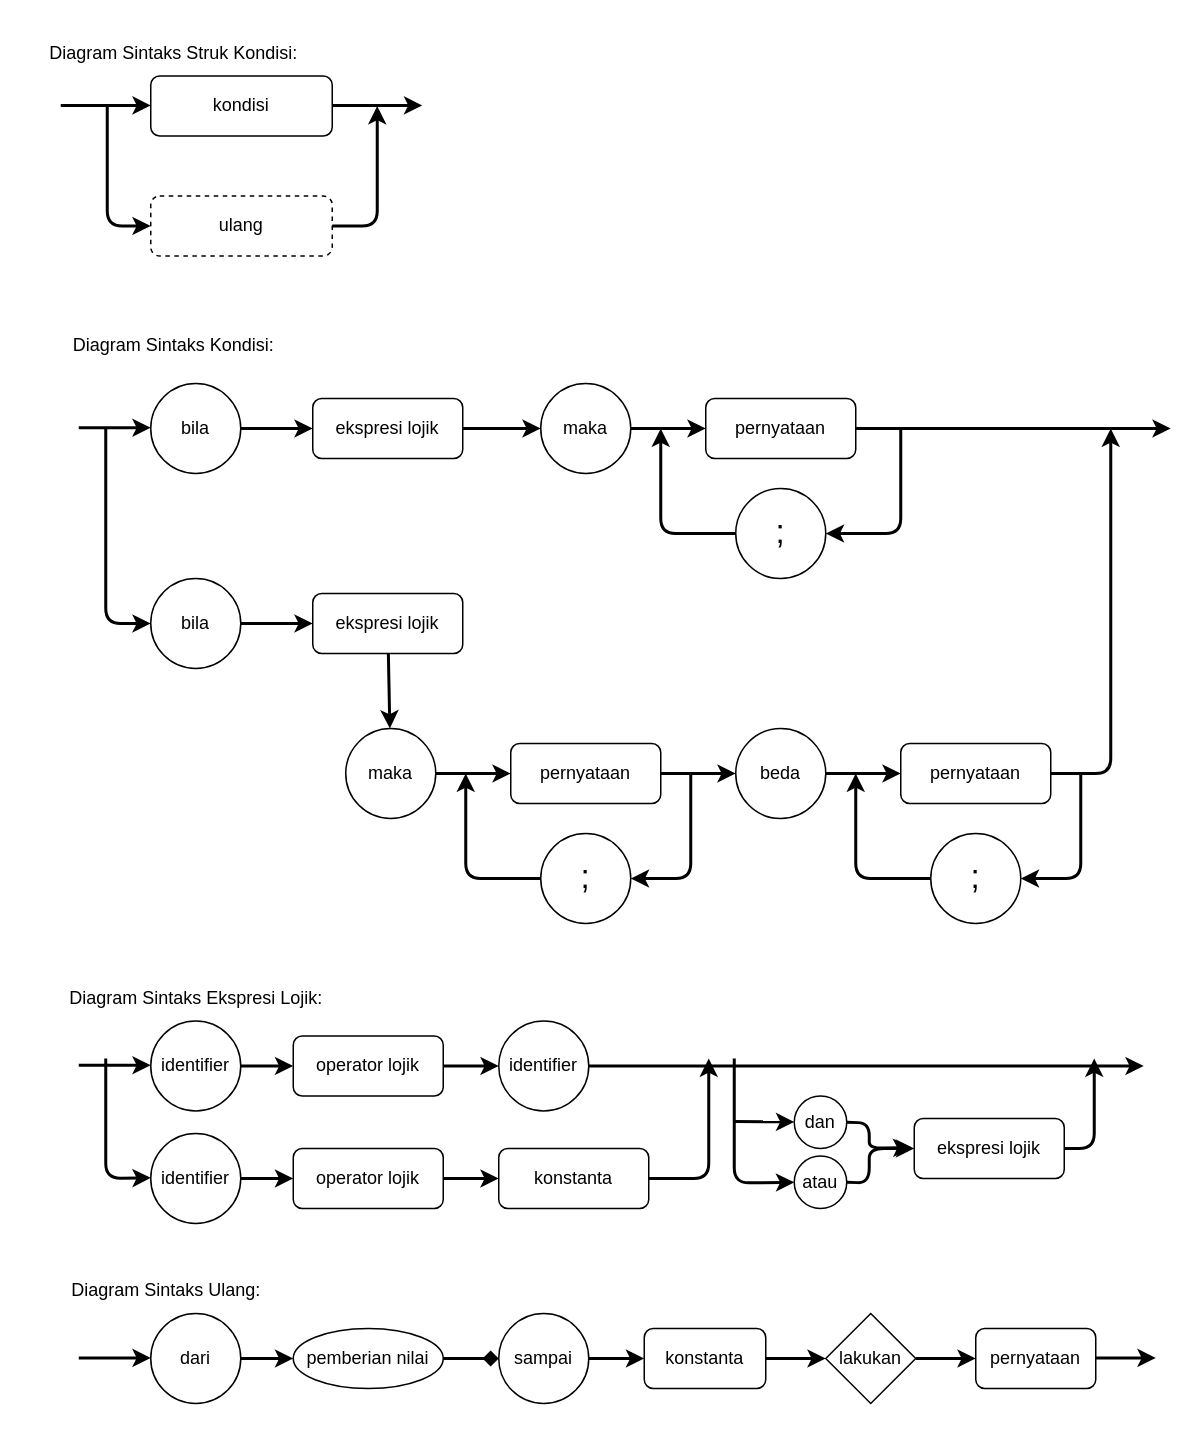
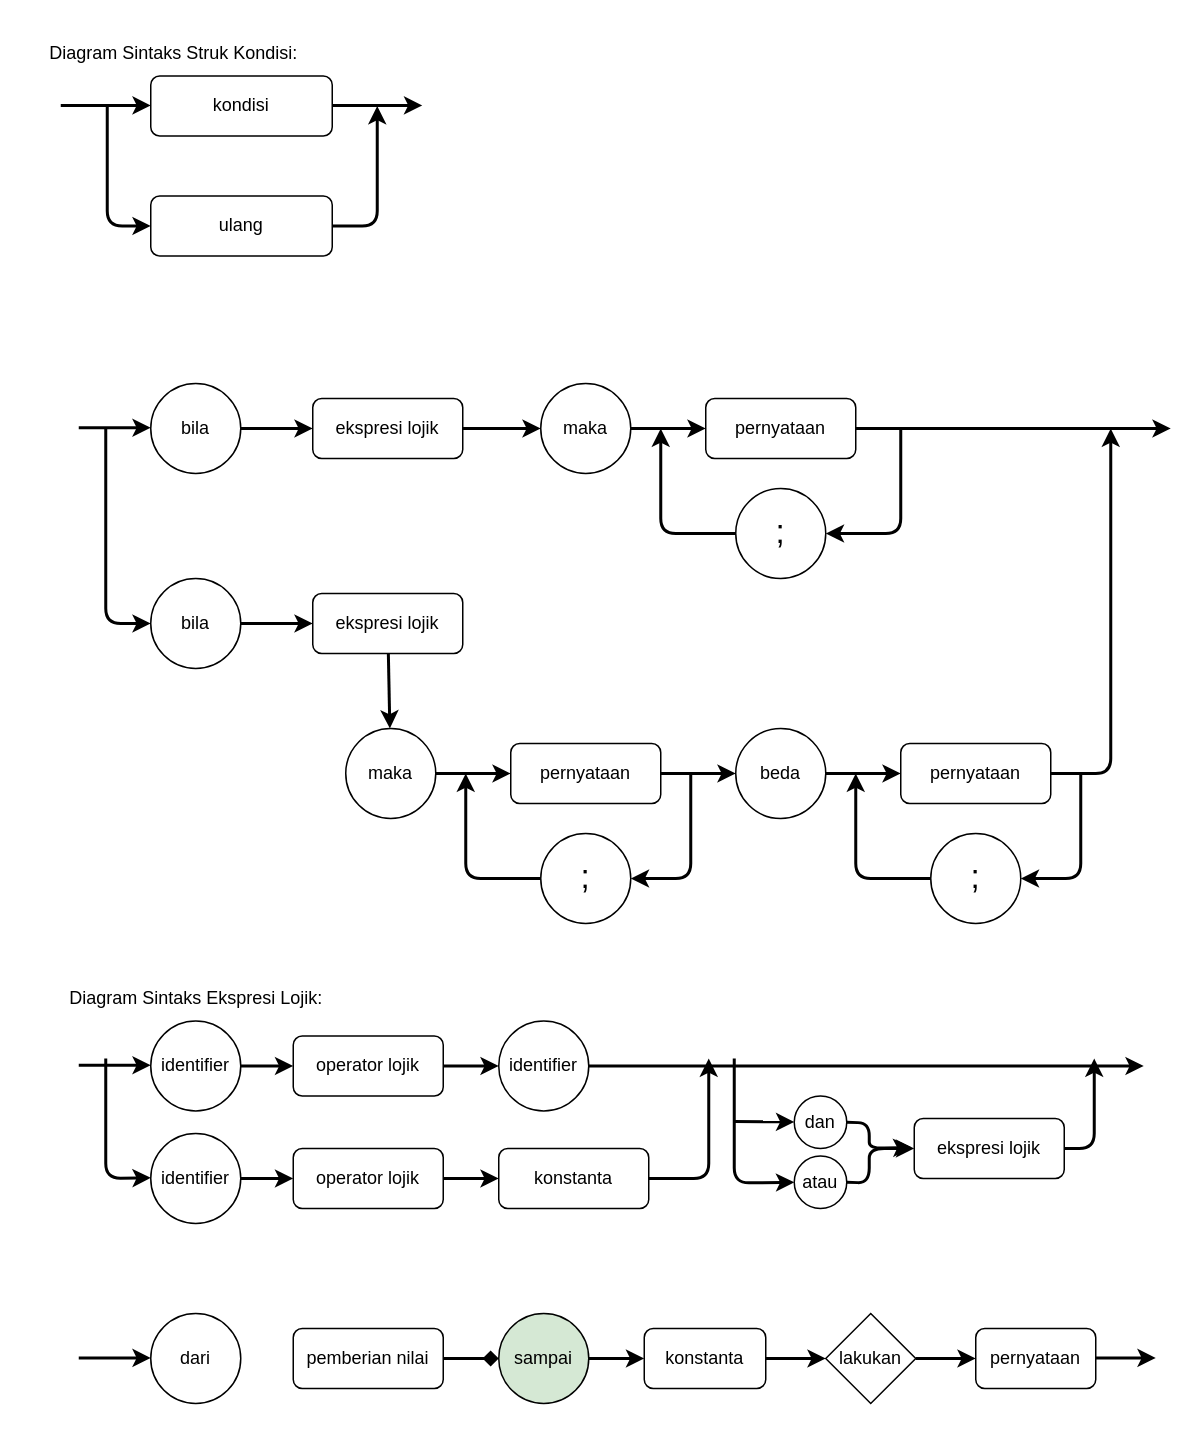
(242, 226) -> (242, 226)
(173, 346) -> none
(166, 1291) -> none
(261, 1358) -> none
(368, 1358) -> (368, 1358)
(544, 1358) -> (544, 1358)
